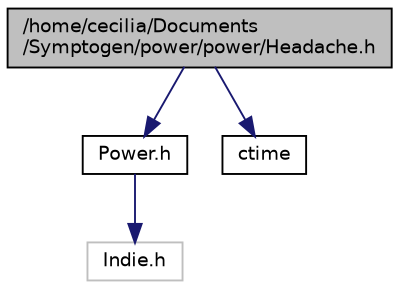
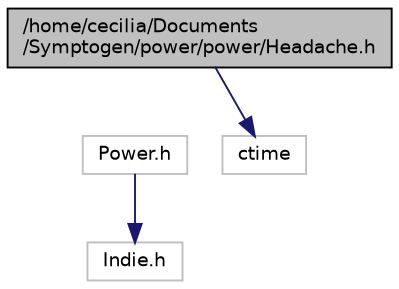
(169, 93) -> none
(135, 155) -> (135, 155)
(264, 155) -> (264, 155)
